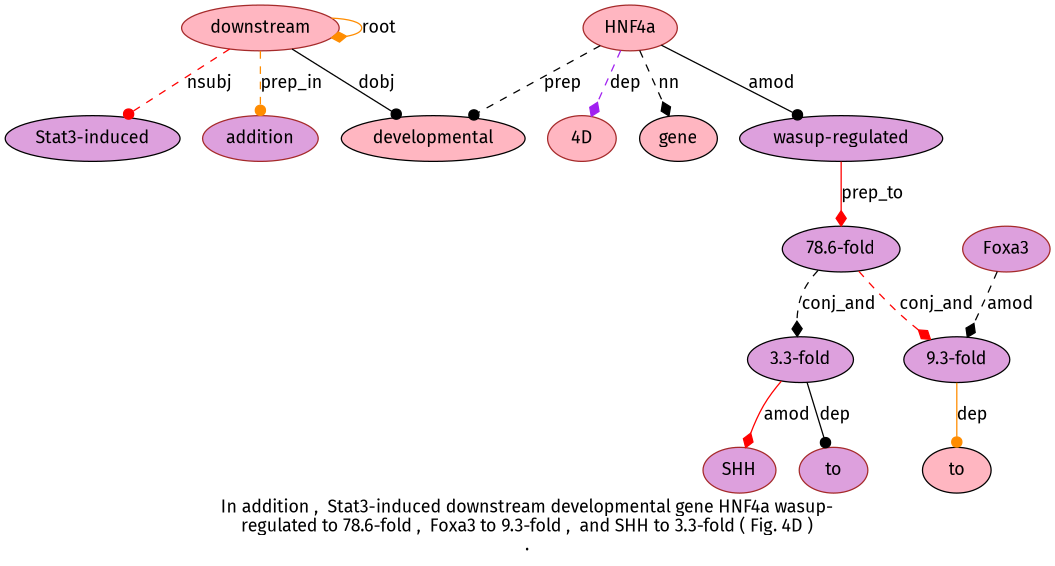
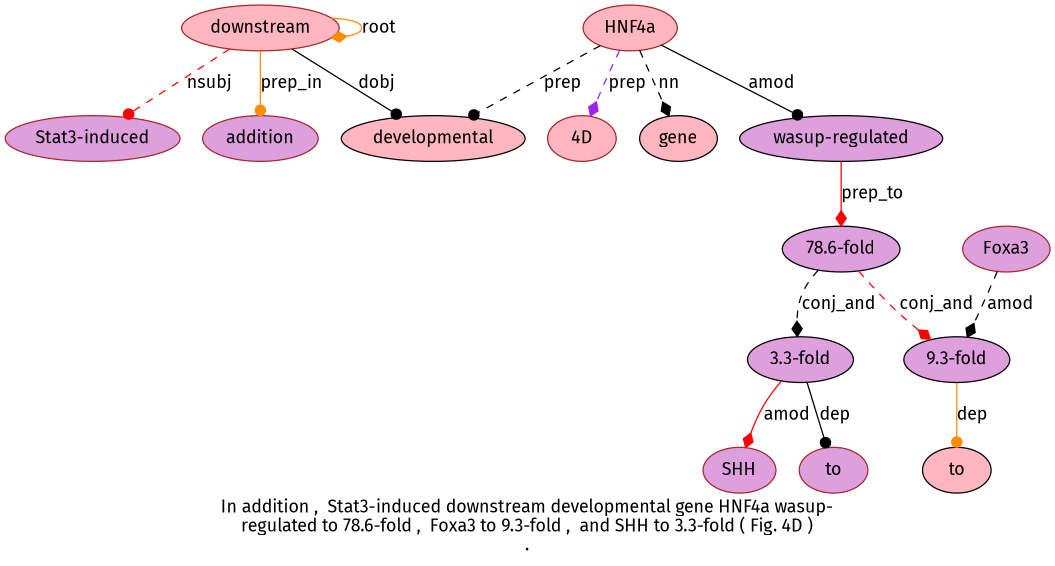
(260, 78) -> (260, 78)
(626, 83) -> (628, 83)
(93, 139) -> (93, 139)
